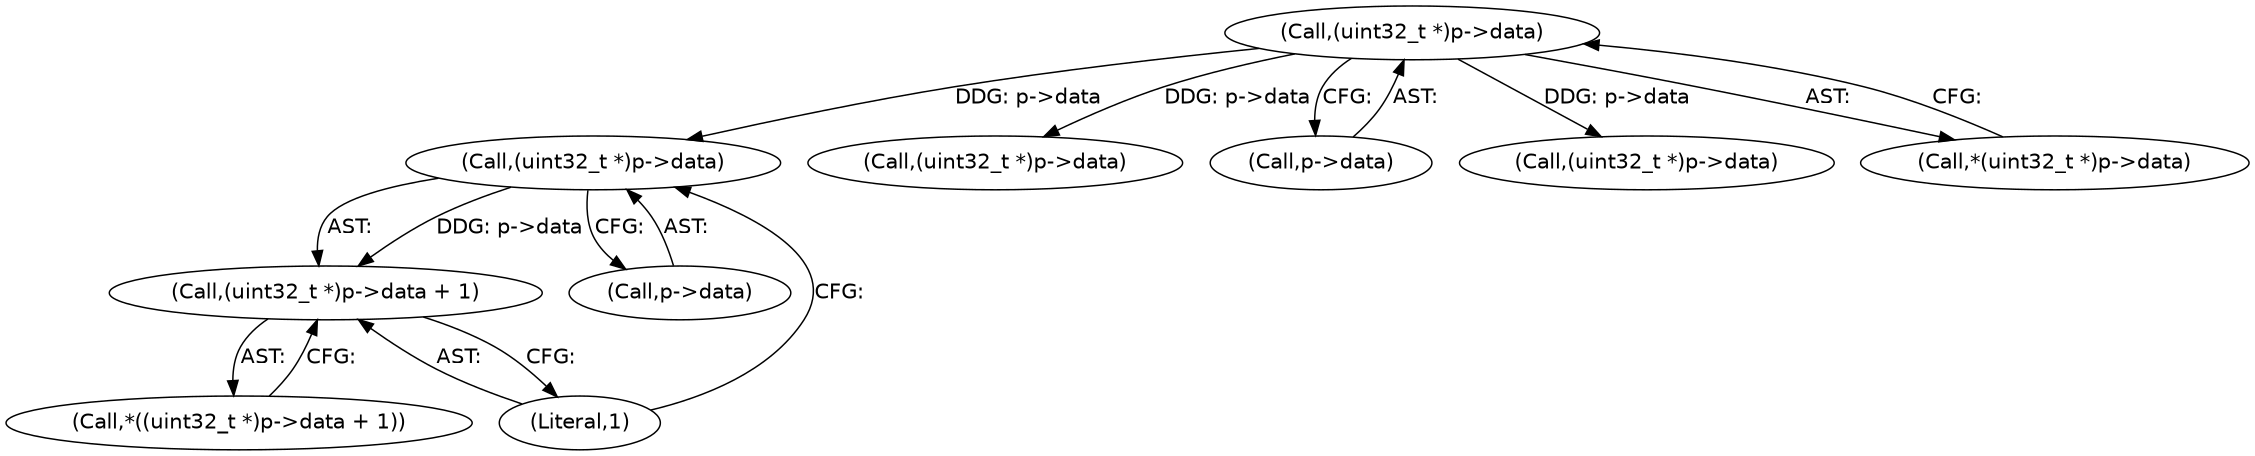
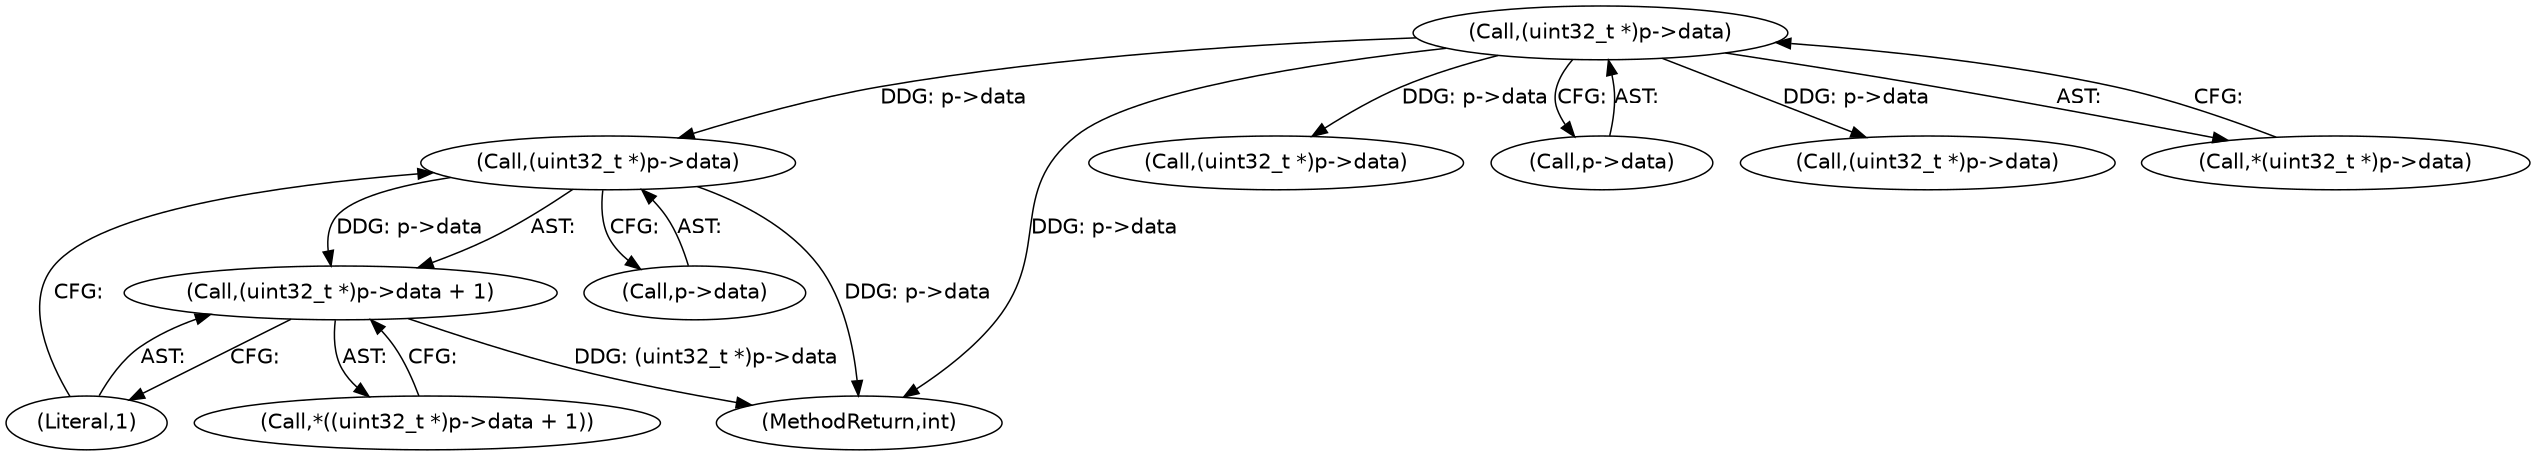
none -> (859, 423)
